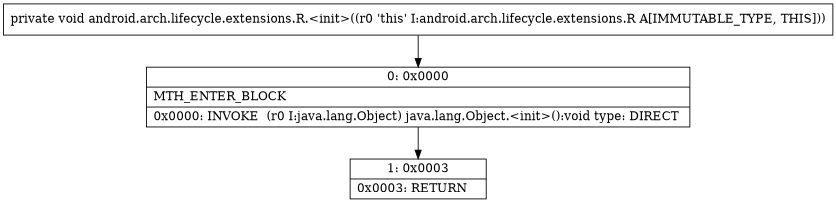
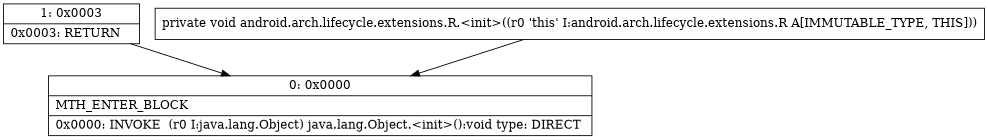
(418, 139) -> (176, 58)
